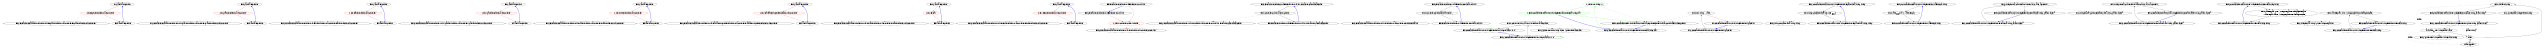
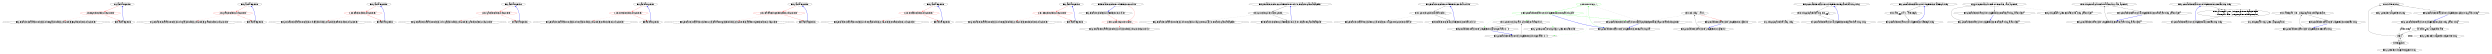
(2441, 7) -> none
(931, 13) -> (919, 13)
none -> (2400, 50)
